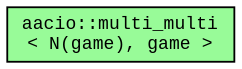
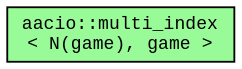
(121, 35) -> (121, 35)
